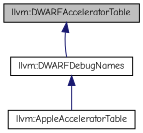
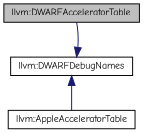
(65, 45) -> (78, 35)
